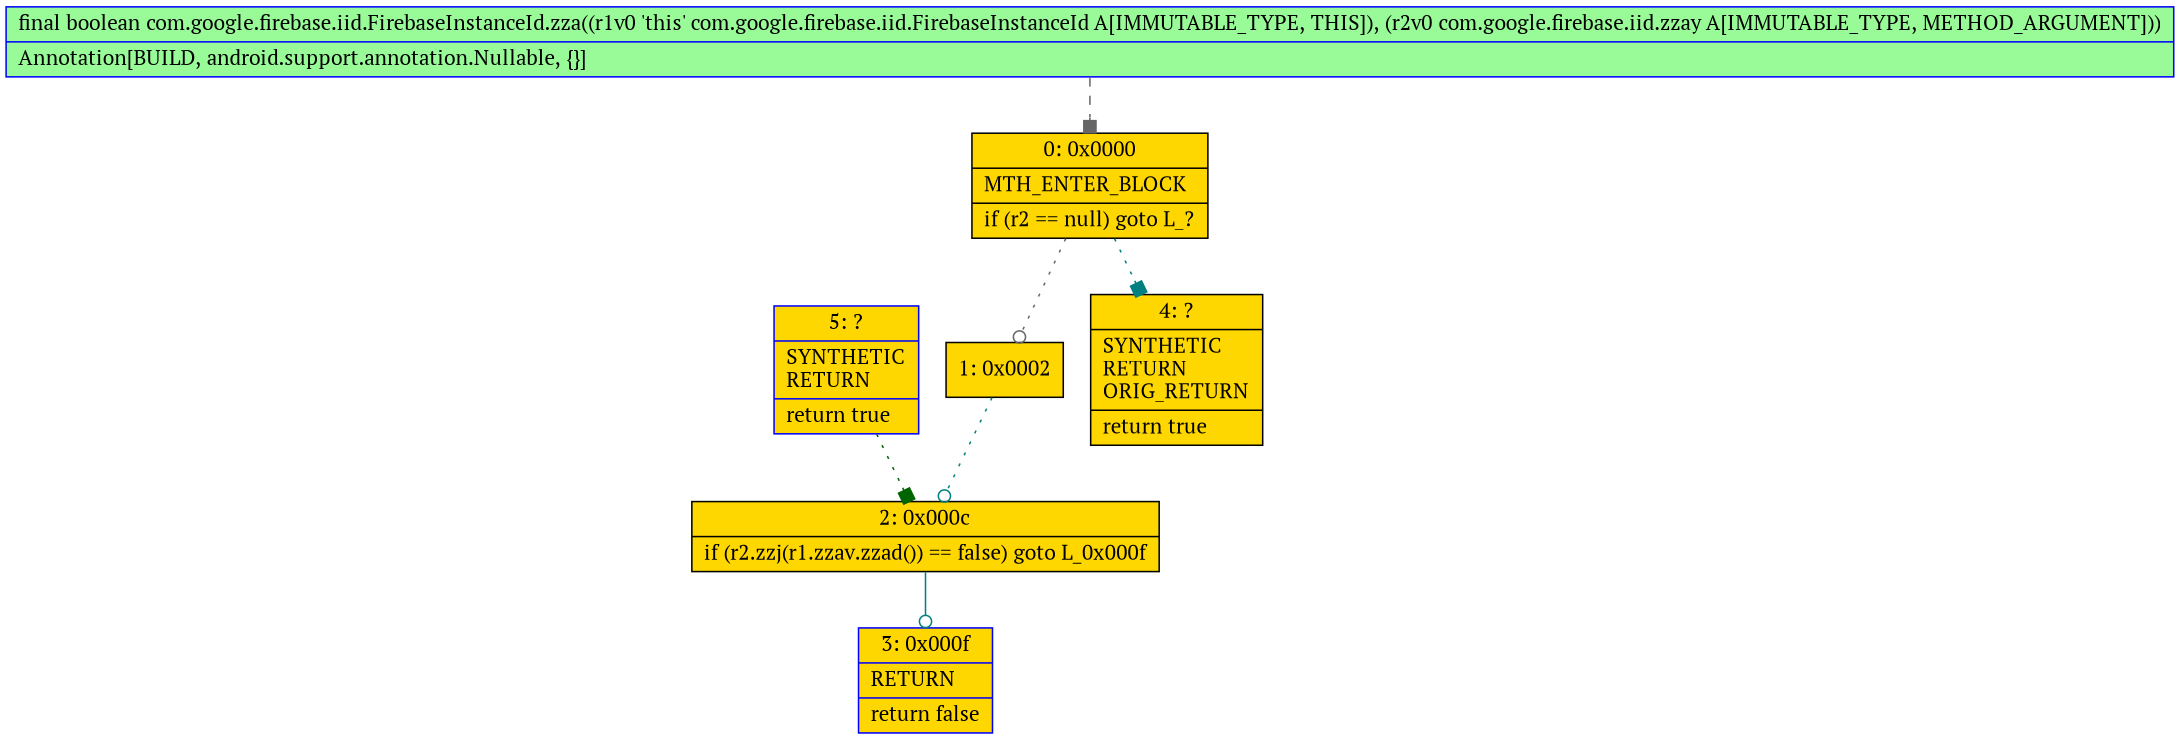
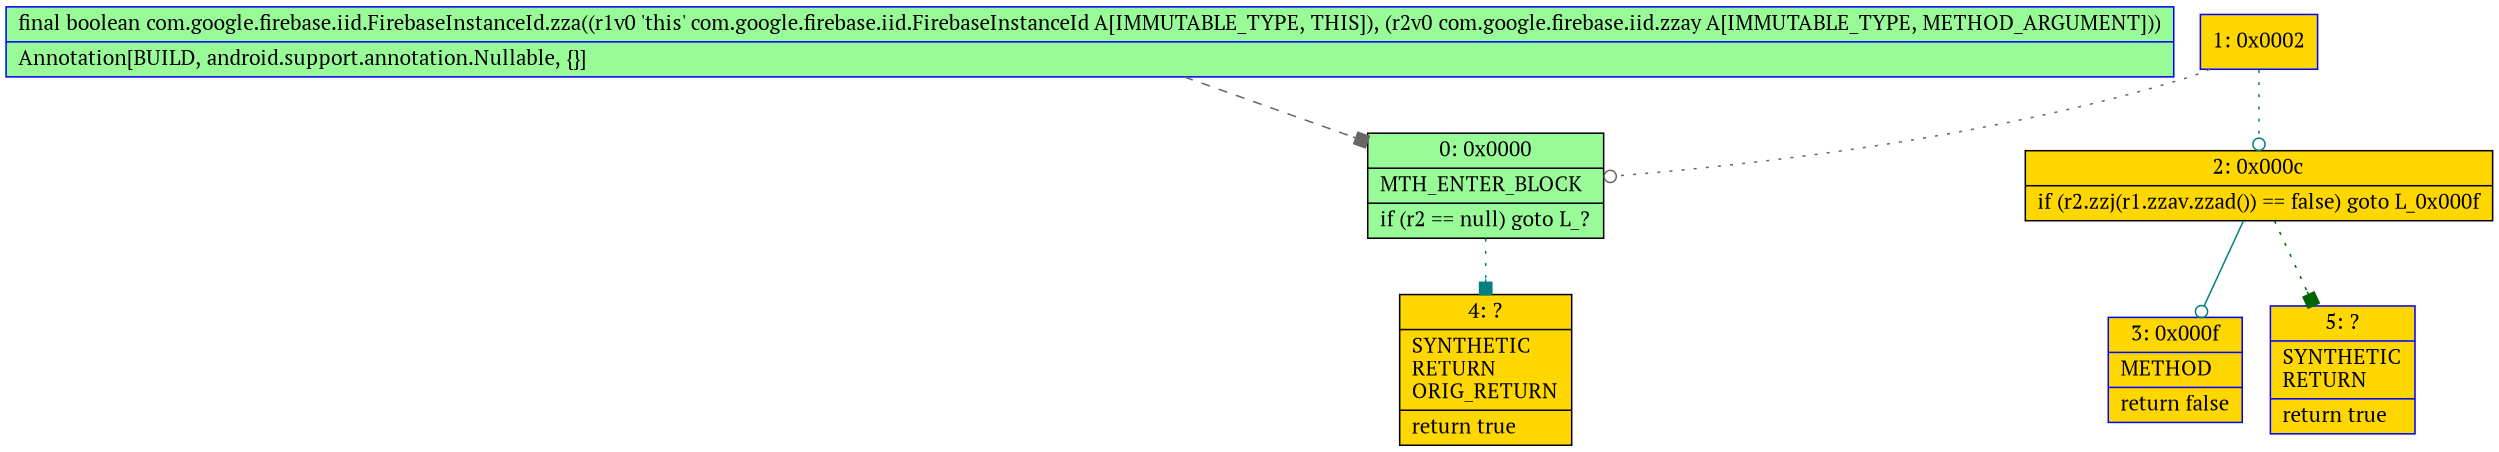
(1090, 186) -> (1486, 186)
(1044, 285) -> (1916, 139)
(1005, 370) -> (2259, 42)
(890, 461) -> (2291, 256)
(913, 680) -> (2167, 369)
